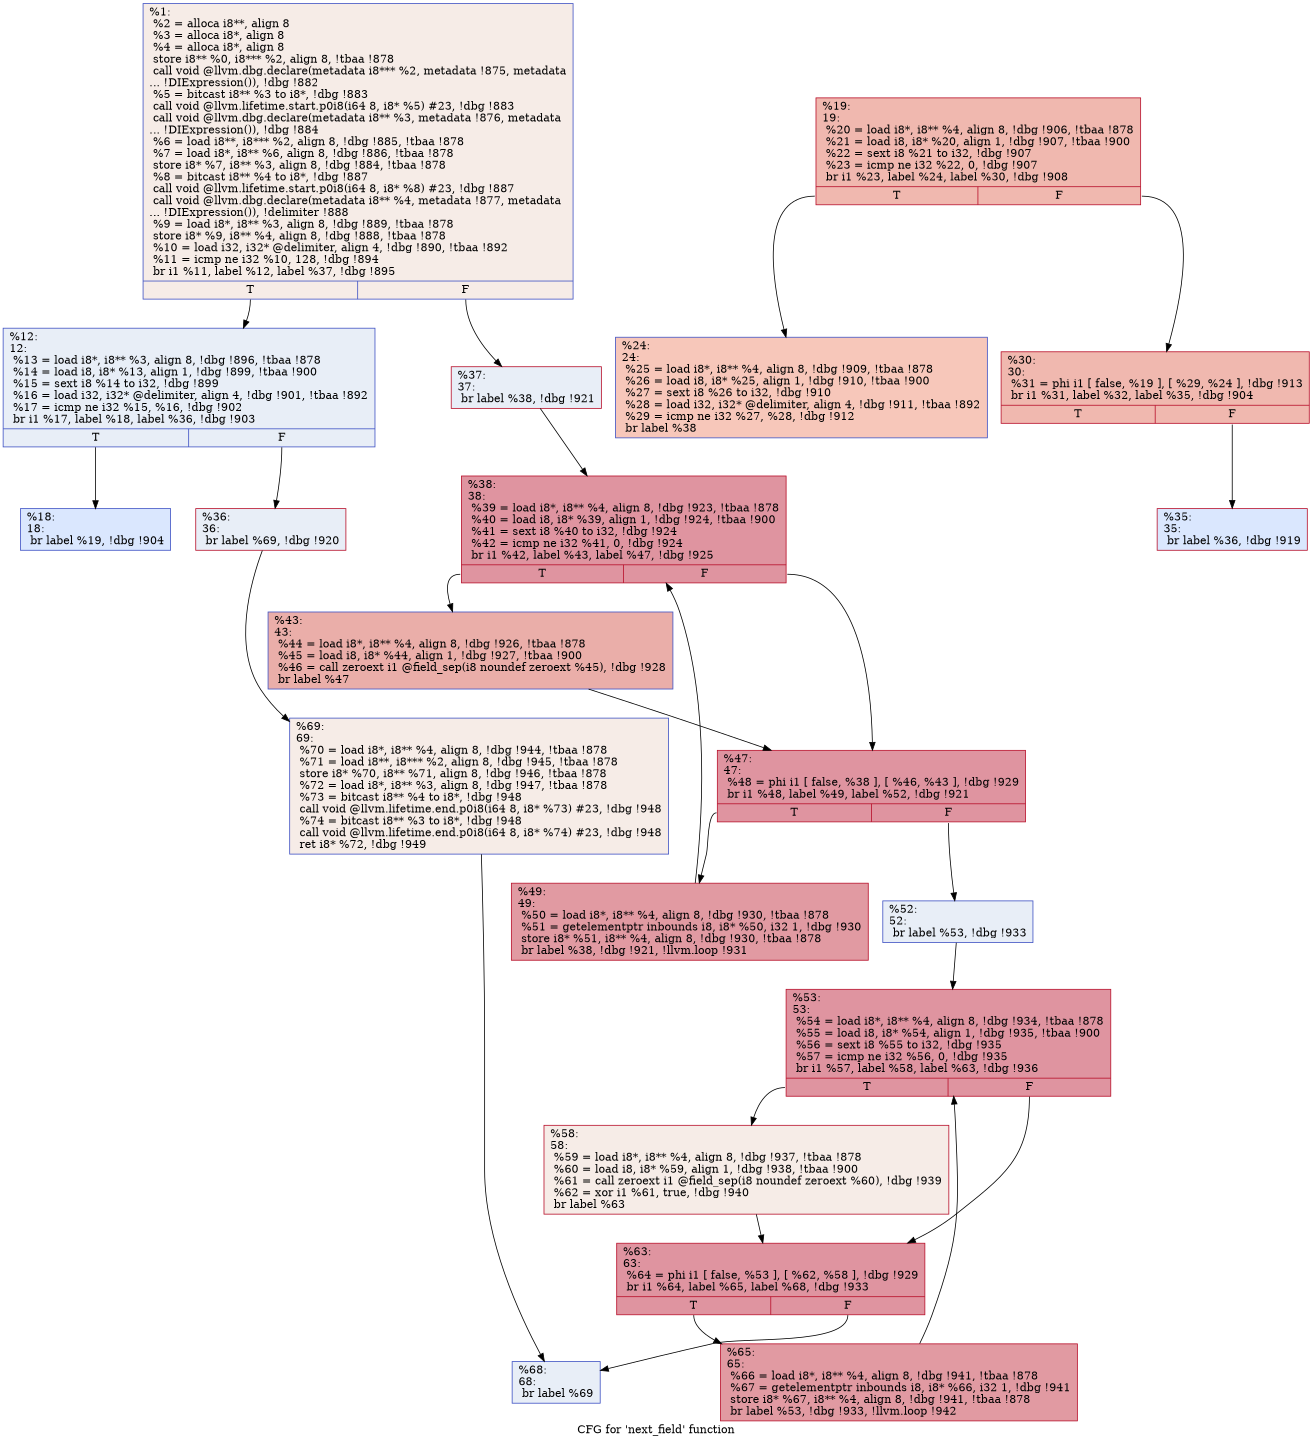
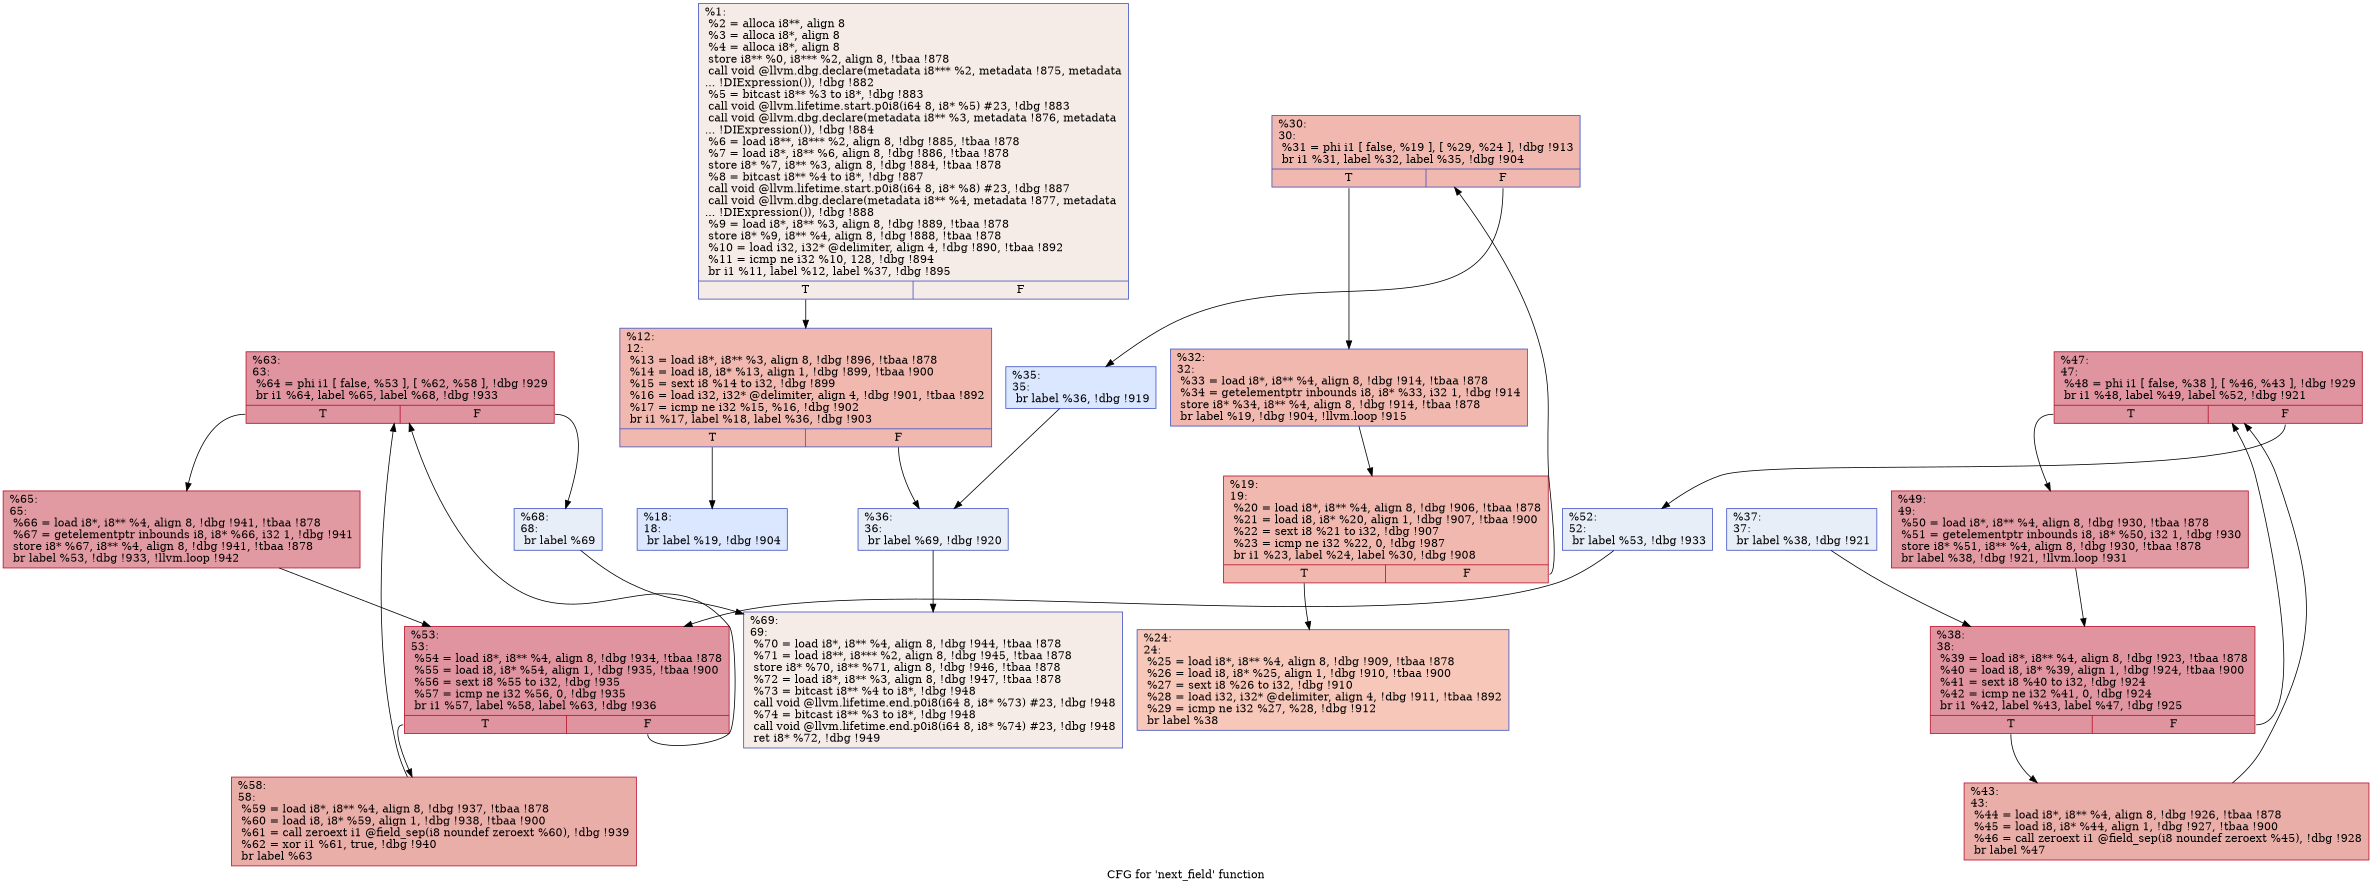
(930, 165) -> (1338, 544)
(249, 213) -> (790, 213)
(475, 333) -> none
(189, 388) -> (806, 388)
(526, 388) -> (1802, 529)
(1155, 388) -> (1426, 151)
none -> (1349, 388)
none -> (1010, 456)
(271, 529) -> (933, 529)
(1232, 529) -> (1081, 388)
(470, 651) -> (2167, 821)
(485, 1109) -> (645, 590)
(746, 1170) -> (434, 821)
